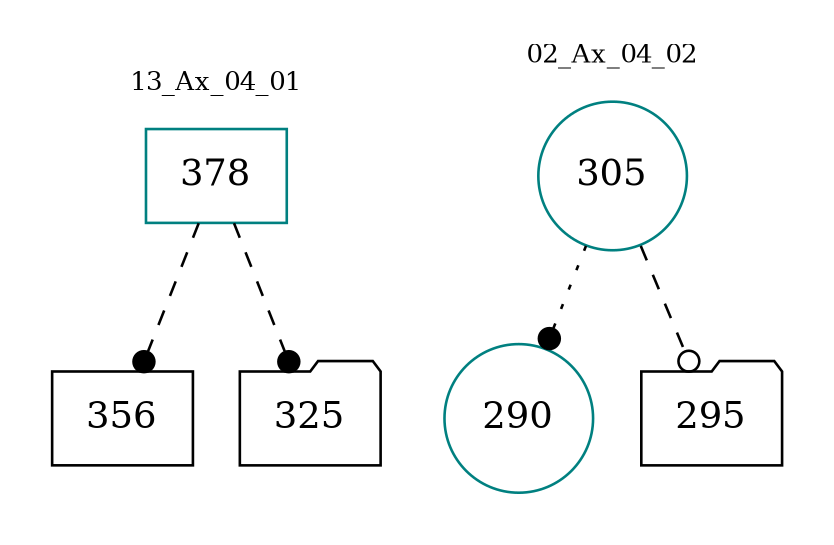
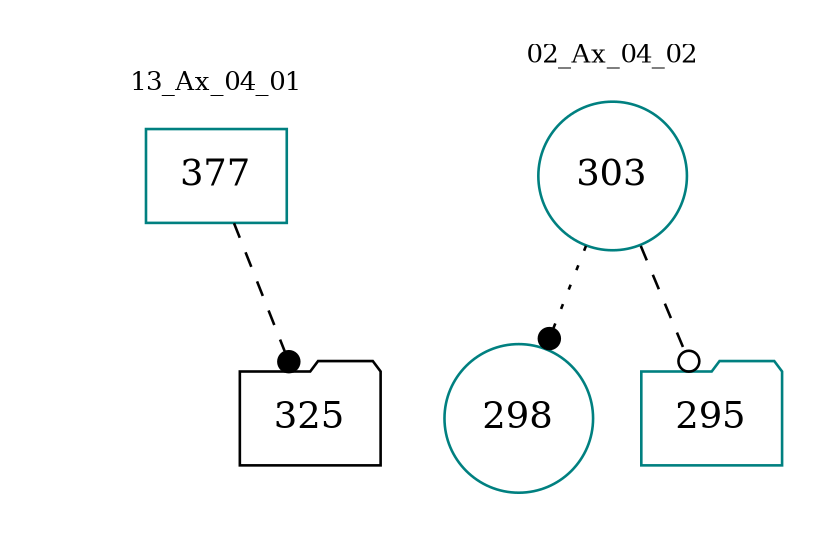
(216, 176) -> (216, 176)
(613, 176) -> (613, 176)
(123, 418) -> none
(519, 418) -> (519, 418)
(712, 418) -> (712, 418)
